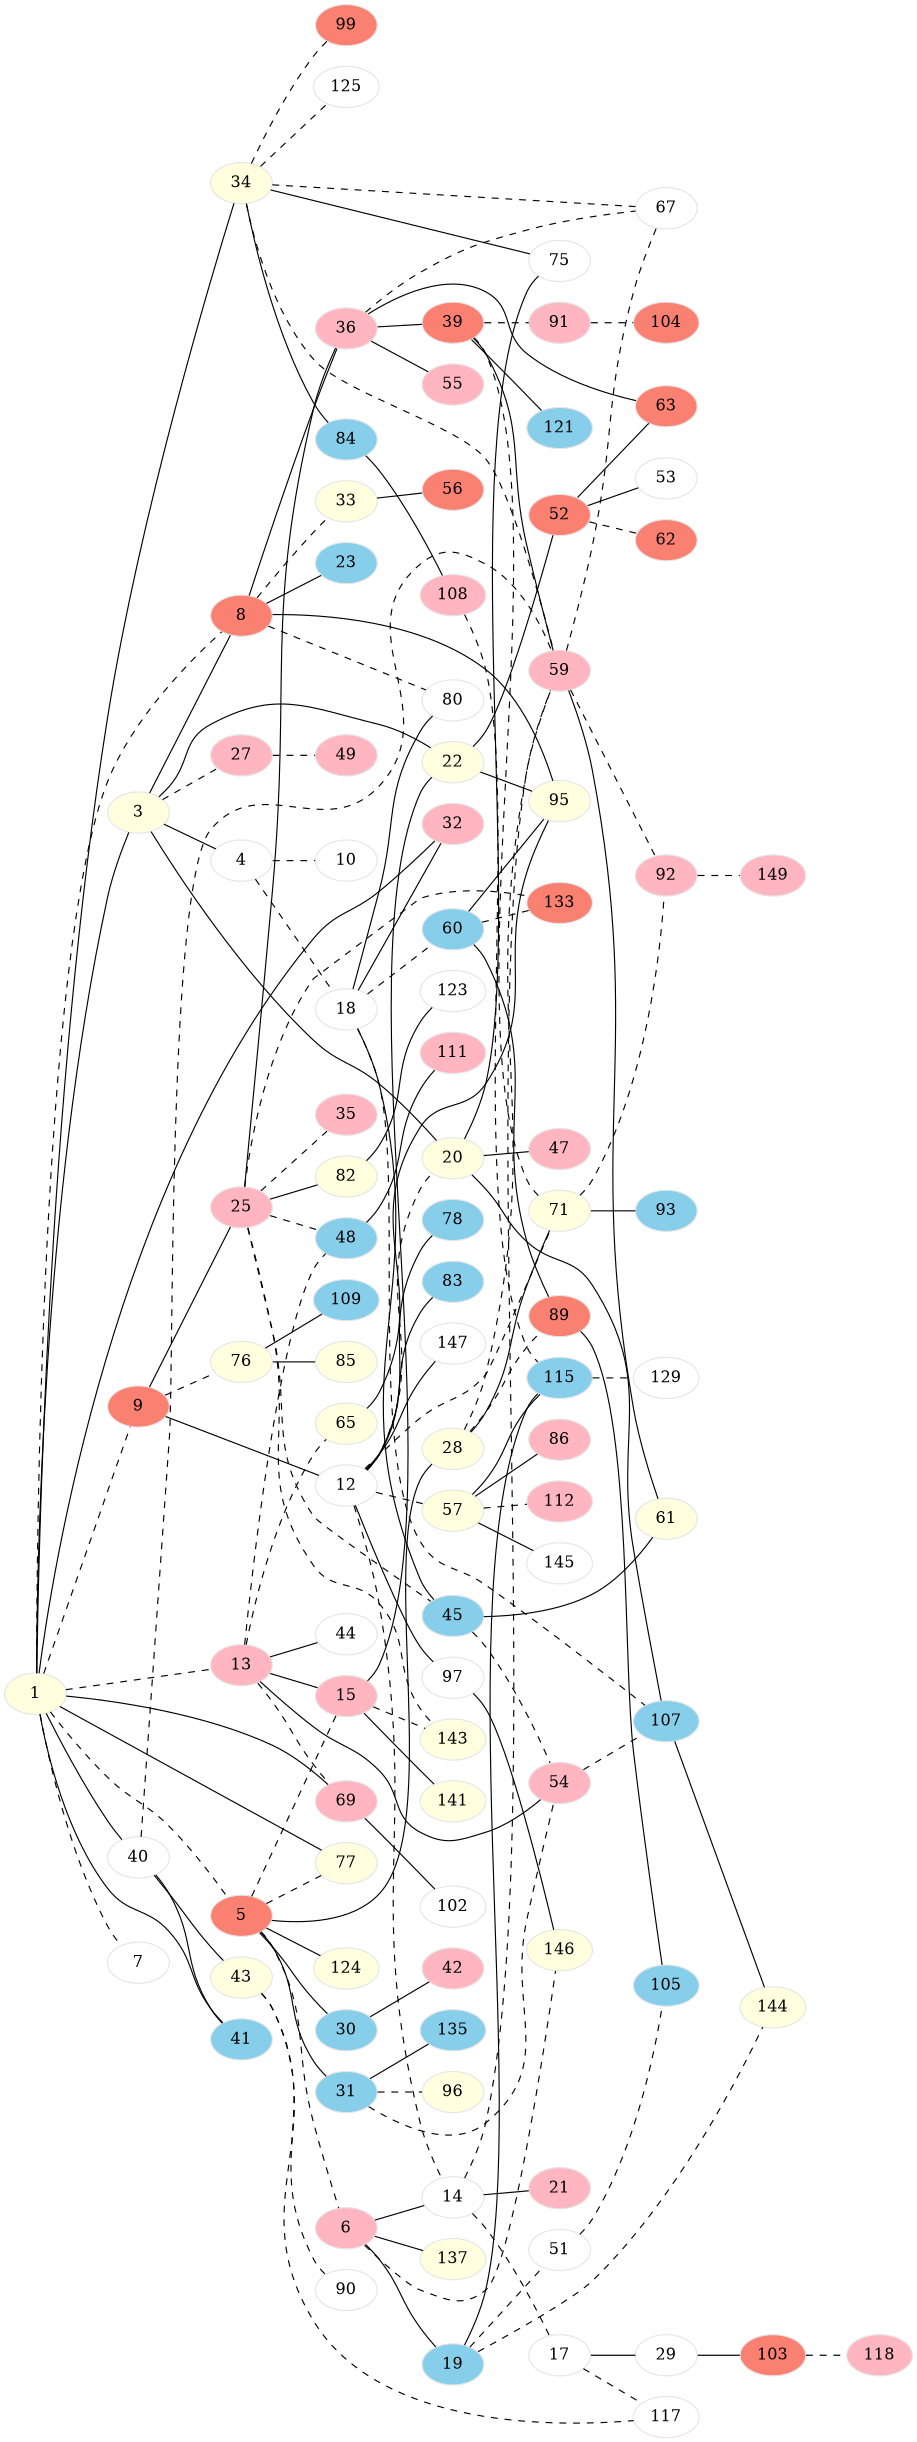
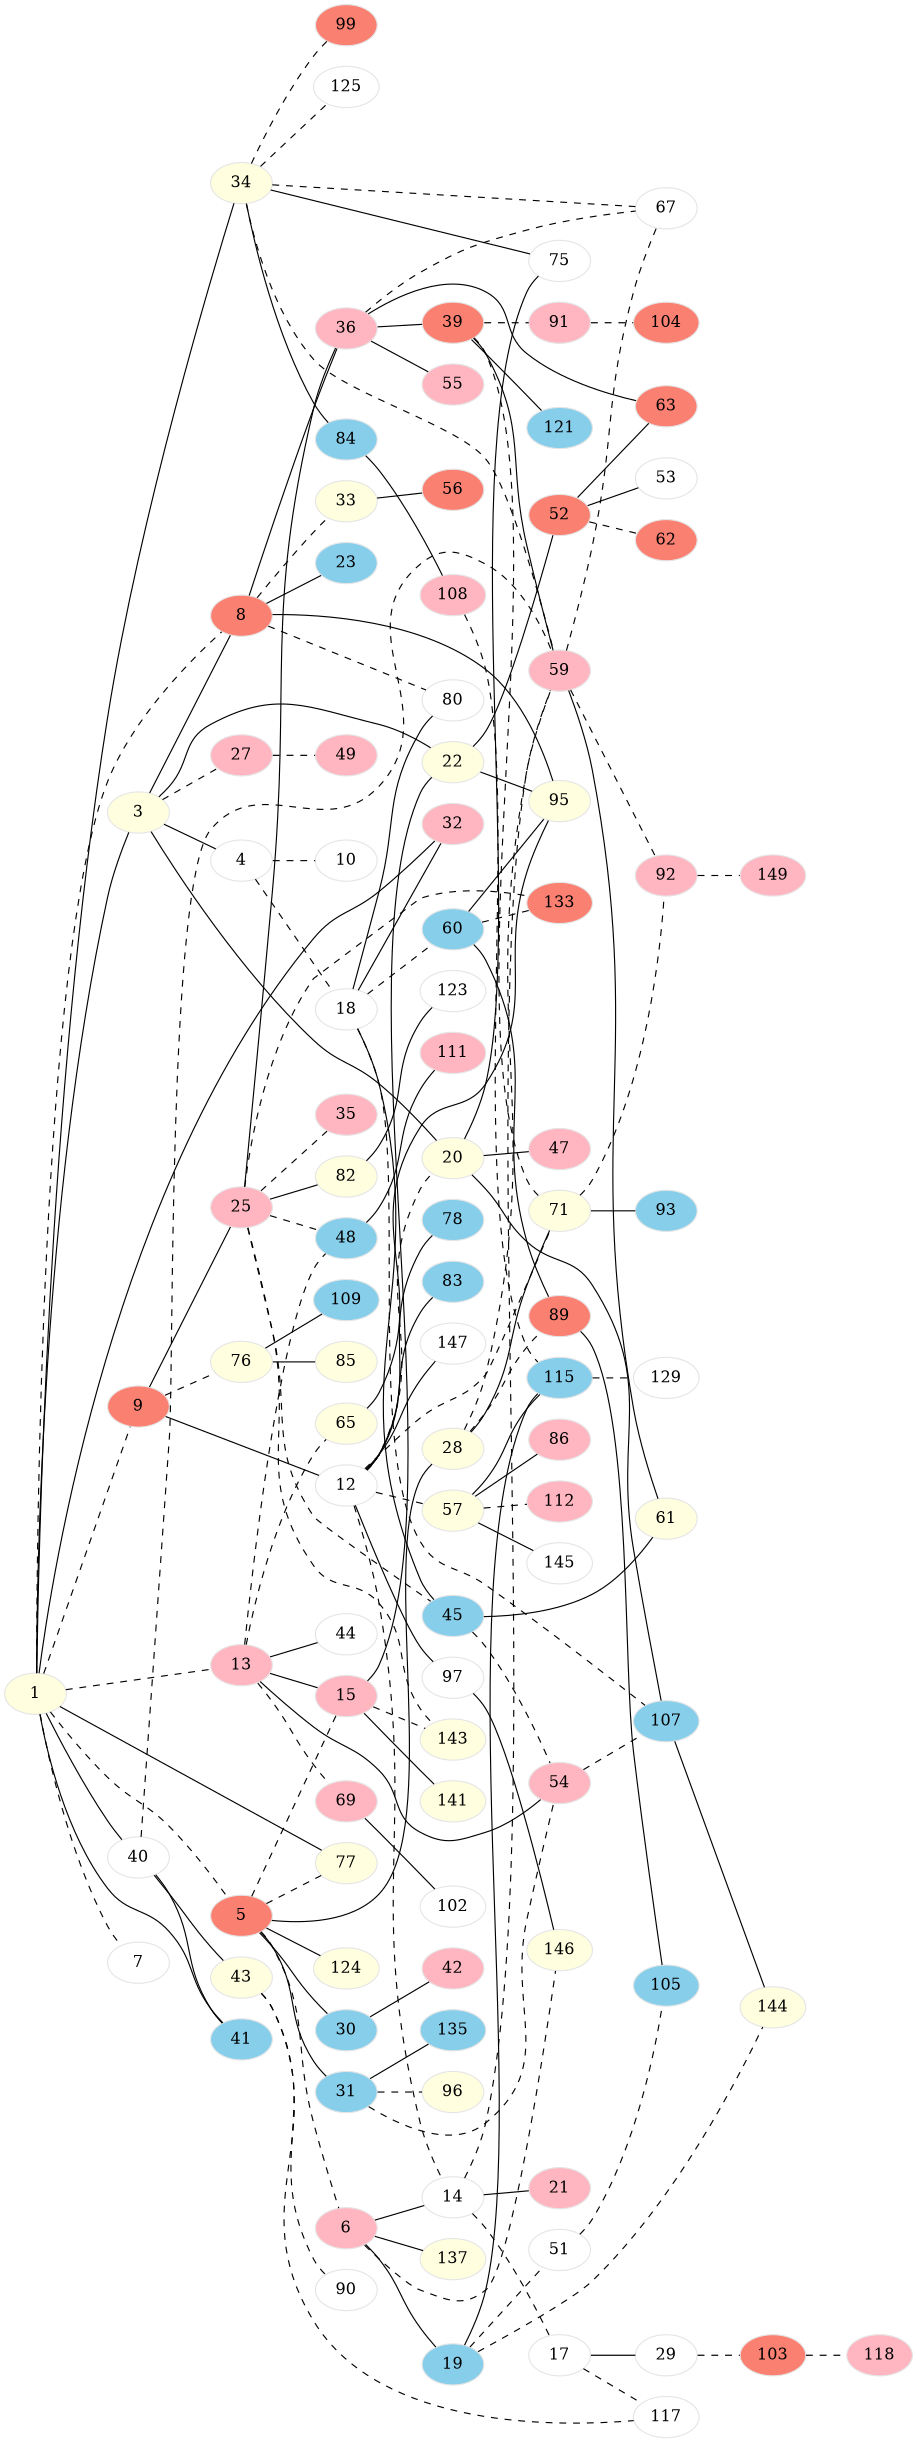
(204, 1721) -> none
(719, 2355) -> (719, 2355)
